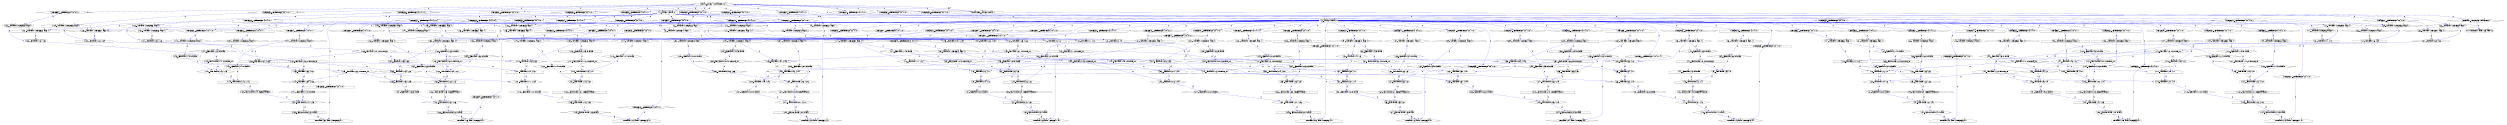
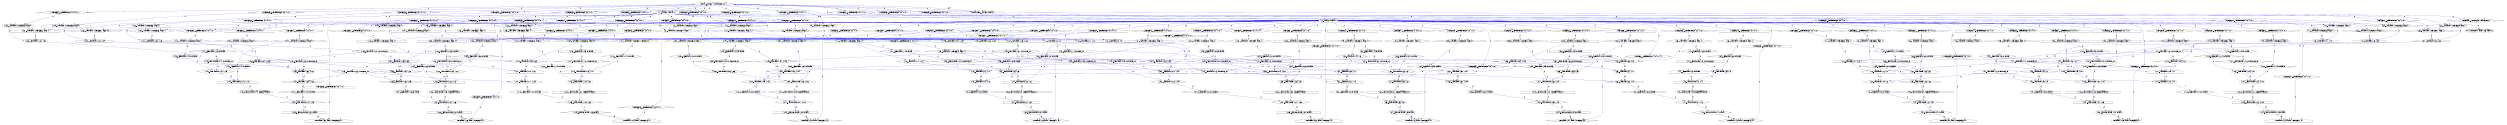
(635, 41) -> (635, 41)
(1299, 112) -> (1299, 112)
